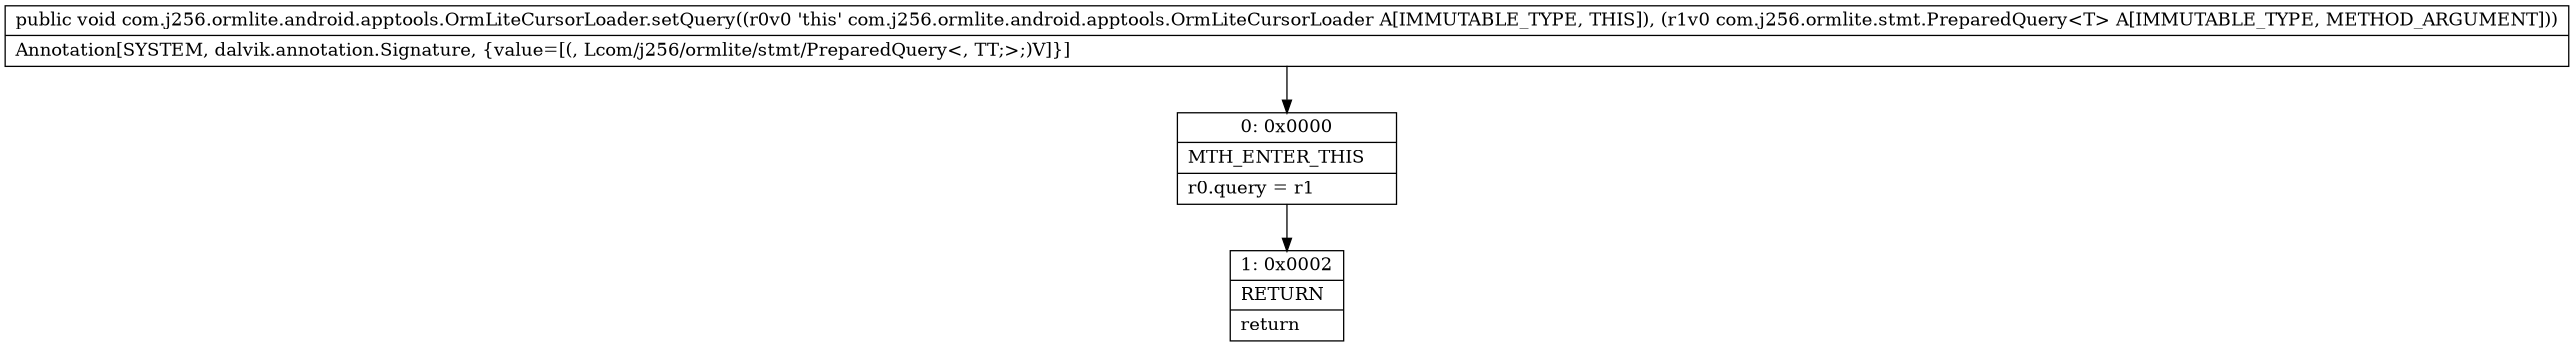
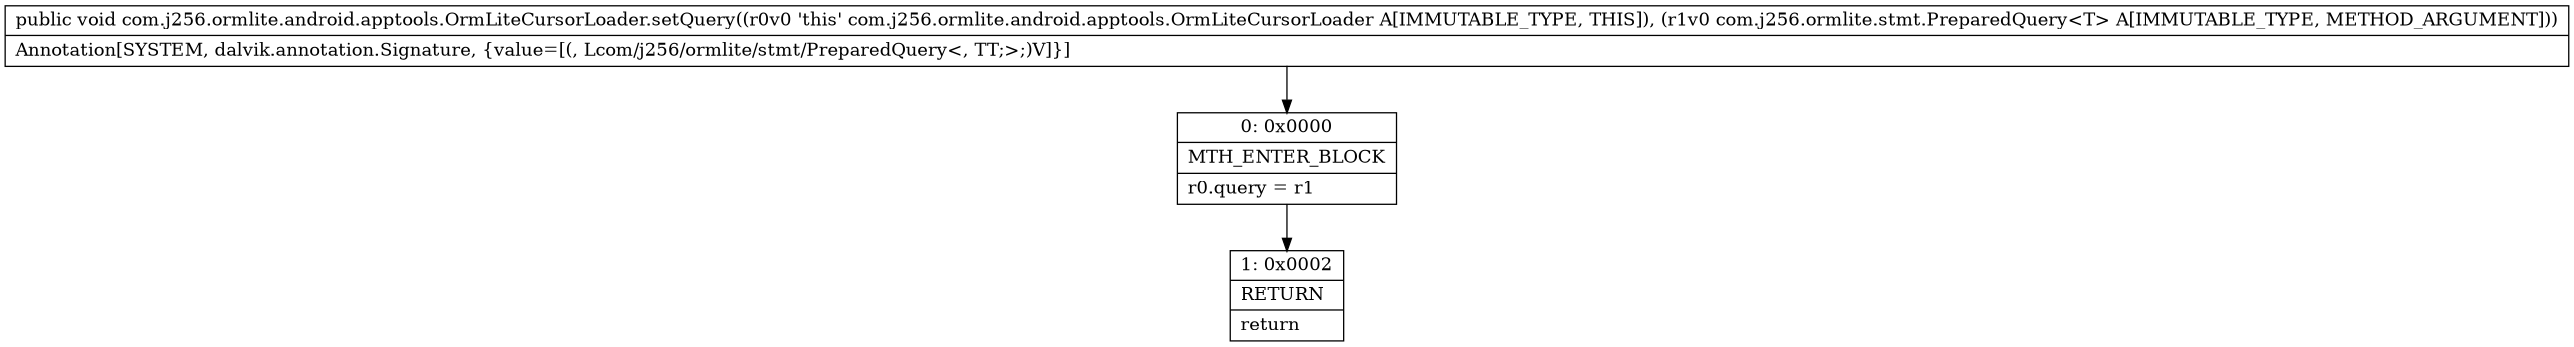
(1277, 157) -> (1287, 157)
